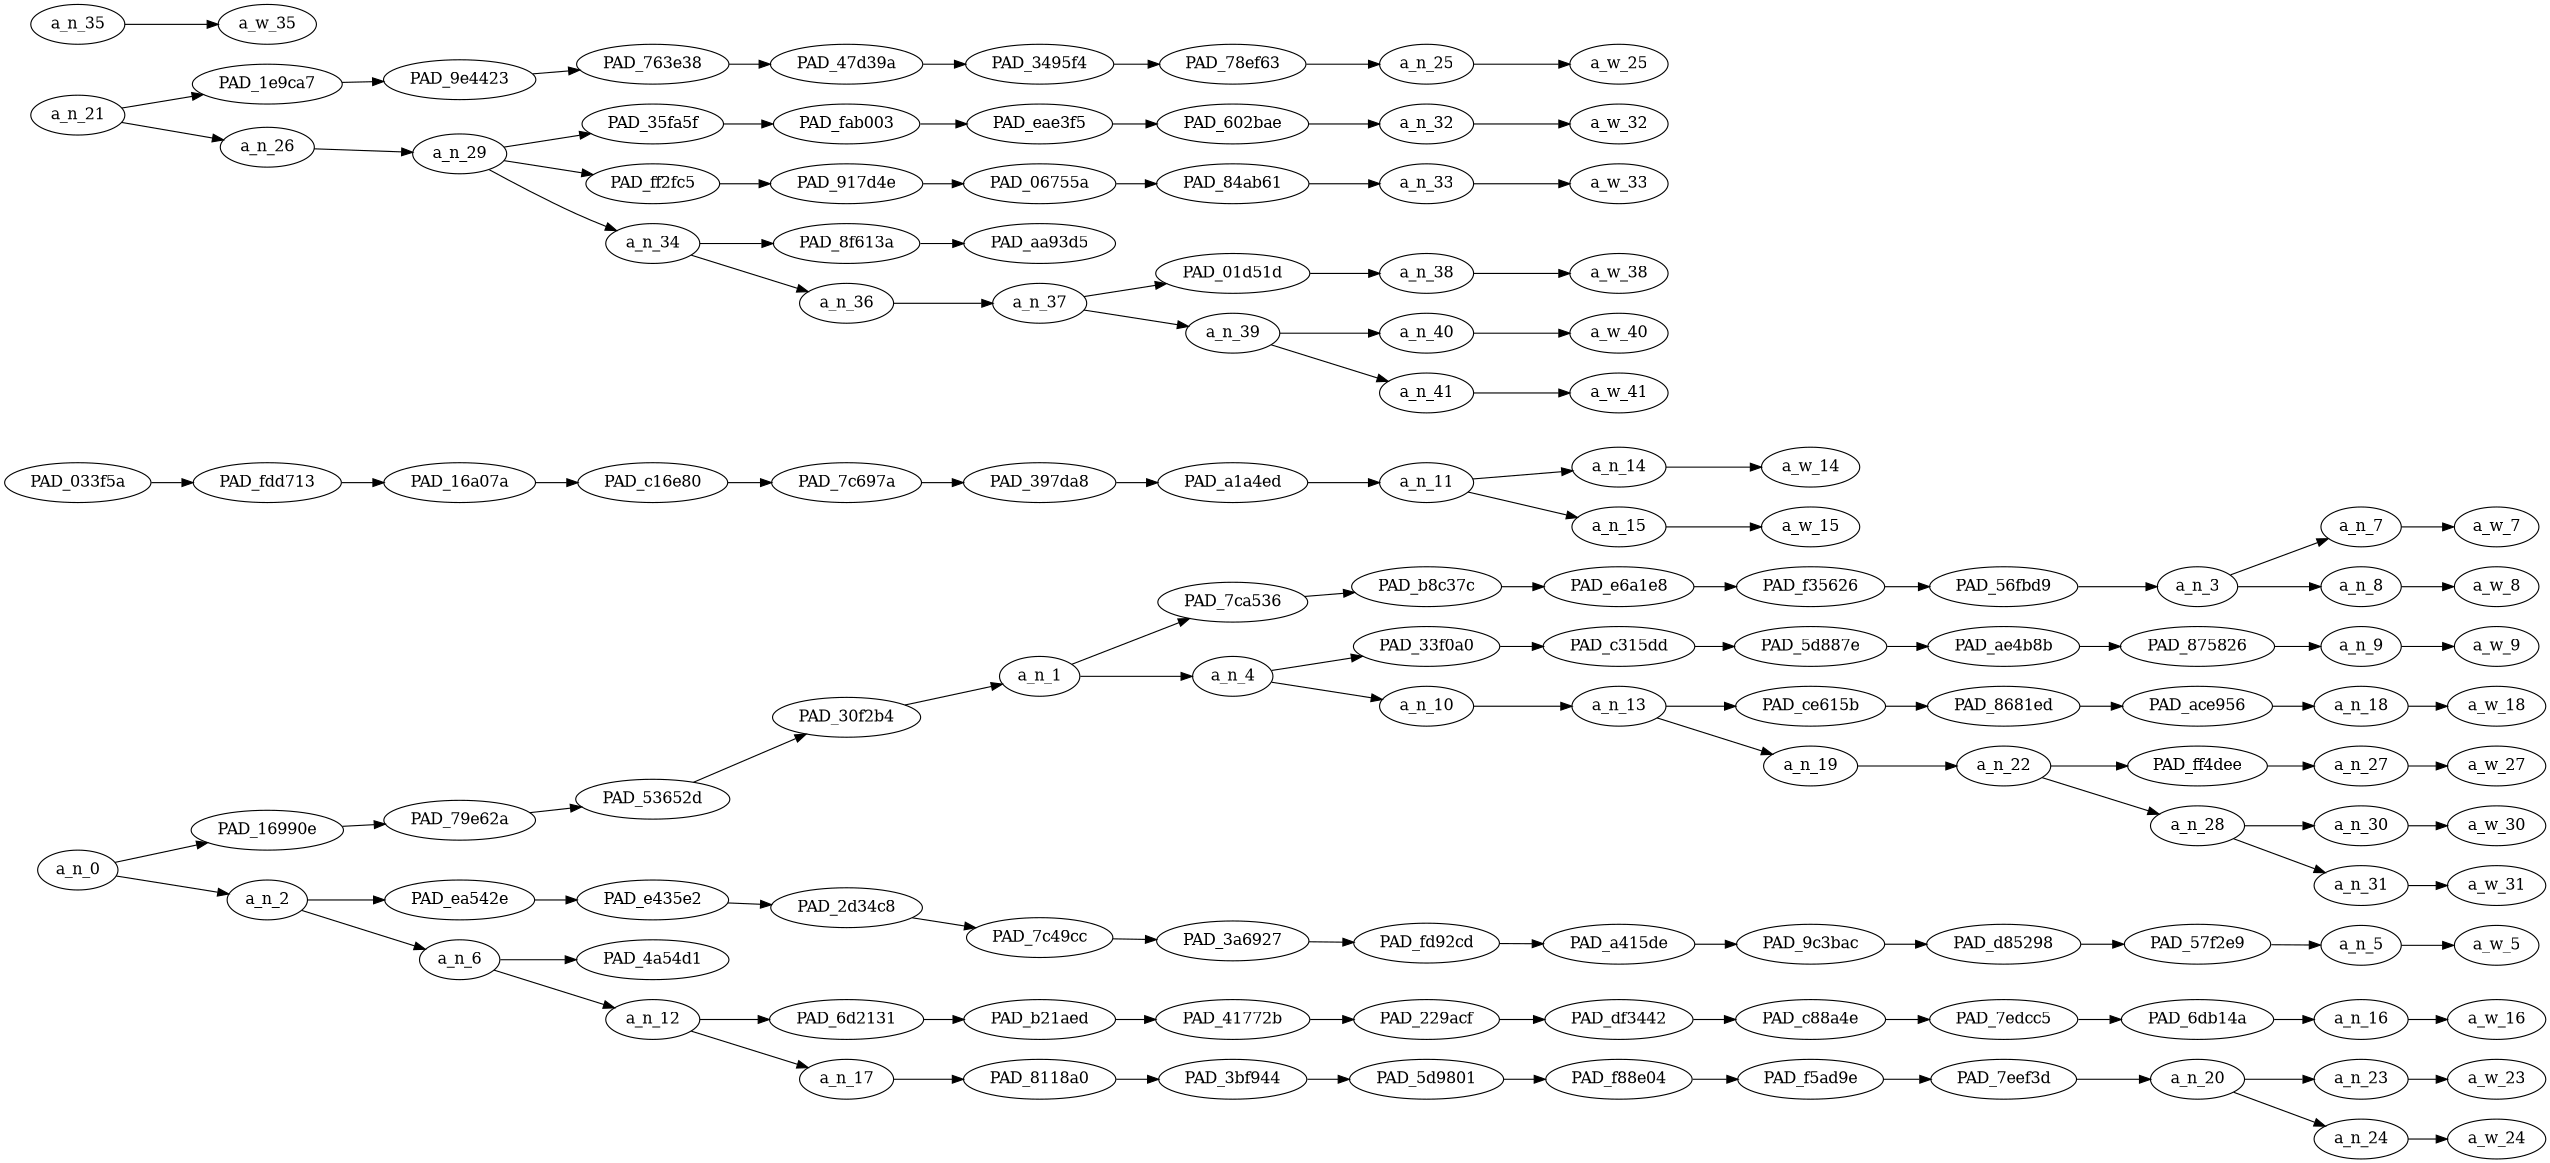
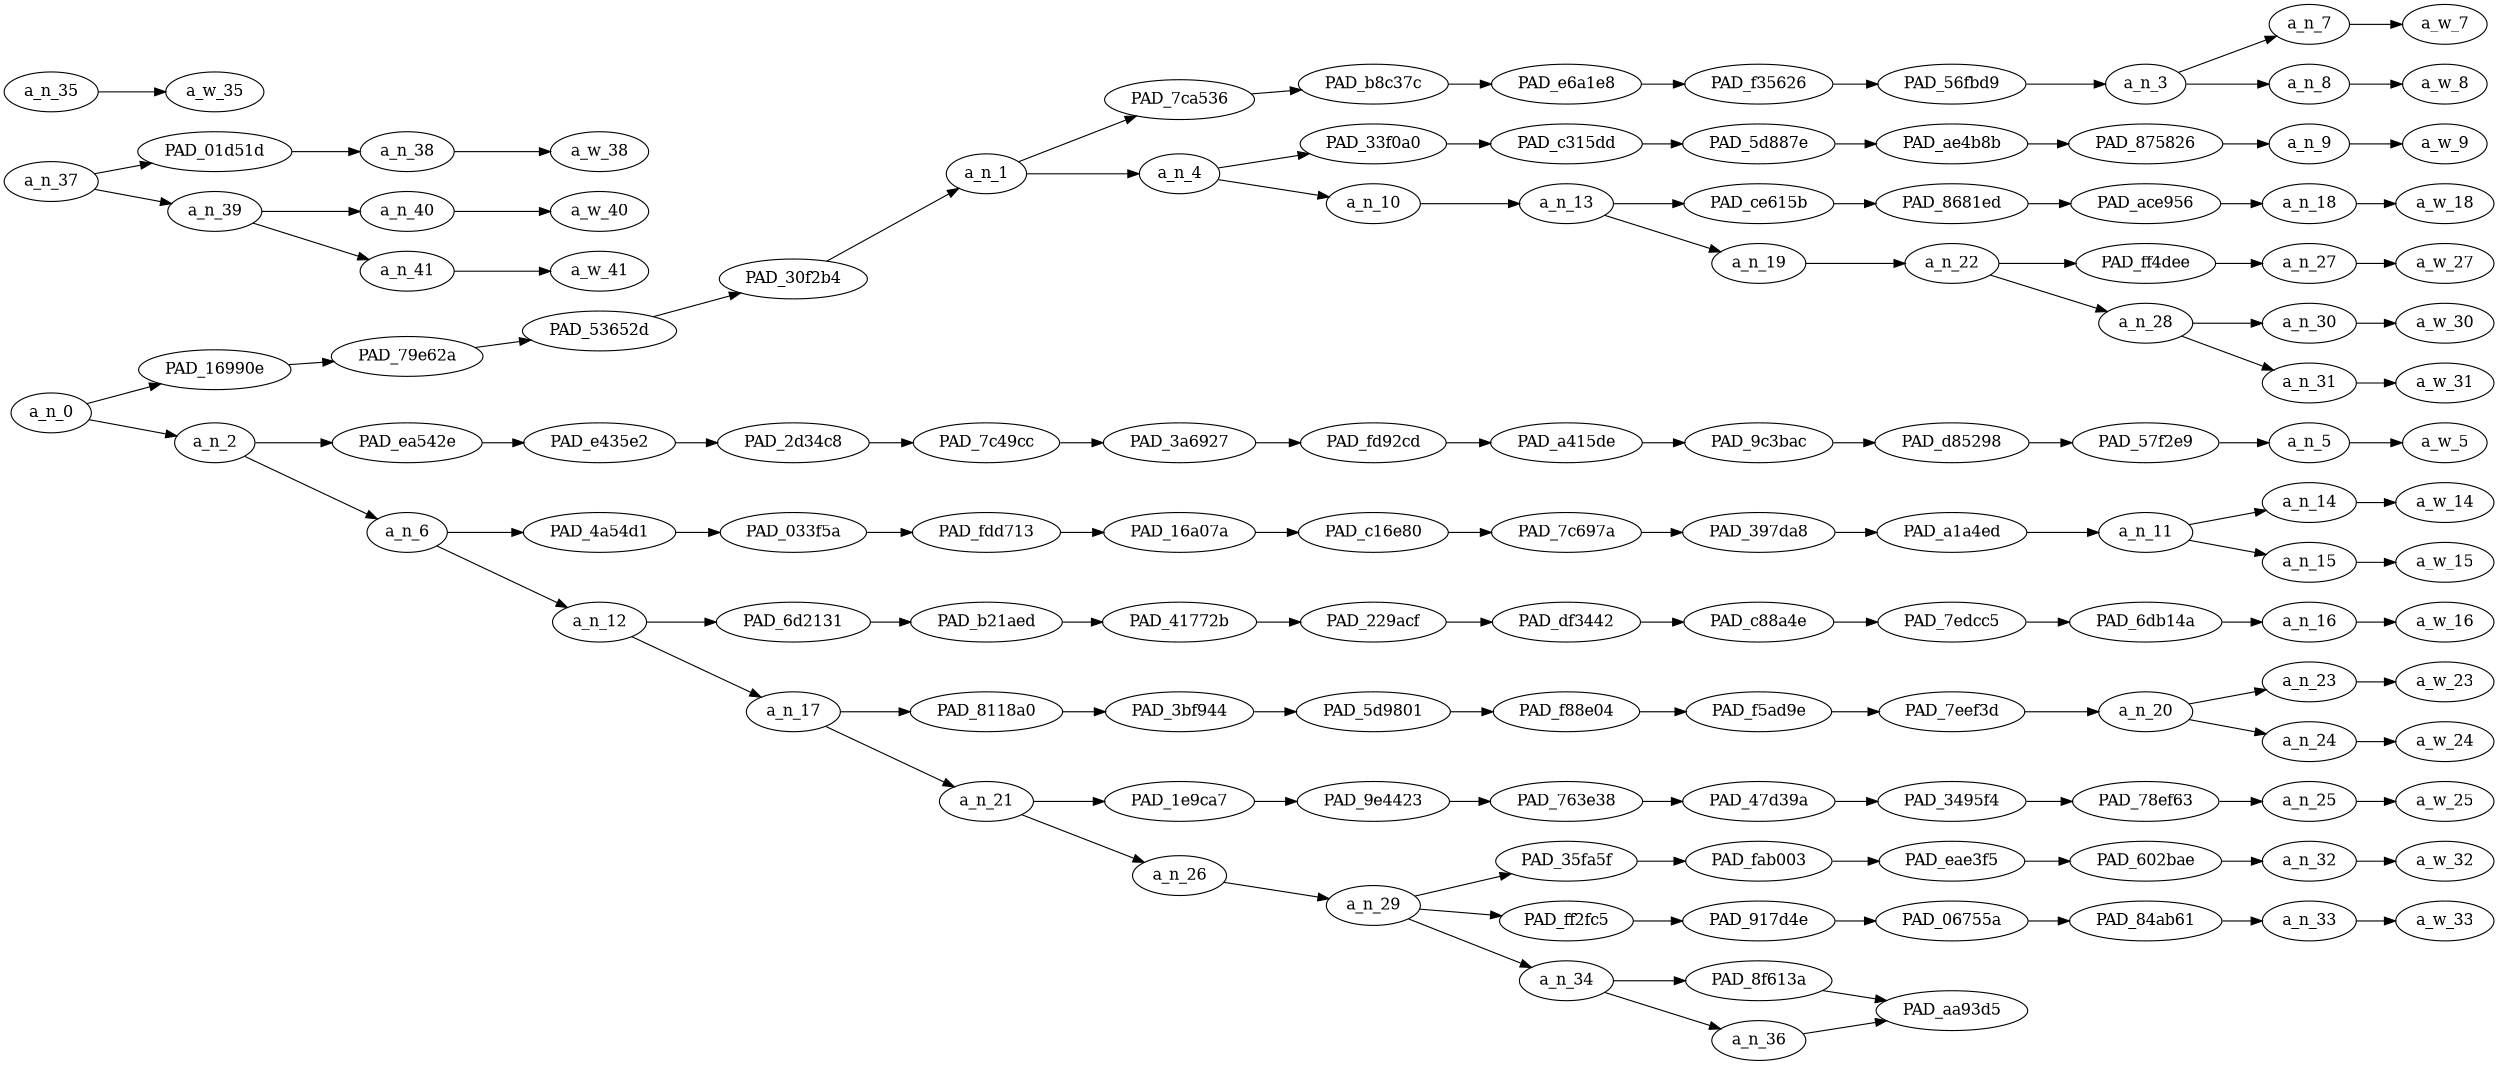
(937, 303) -> (1839, 1028)
none -> (692, 532)
none -> (885, 754)
